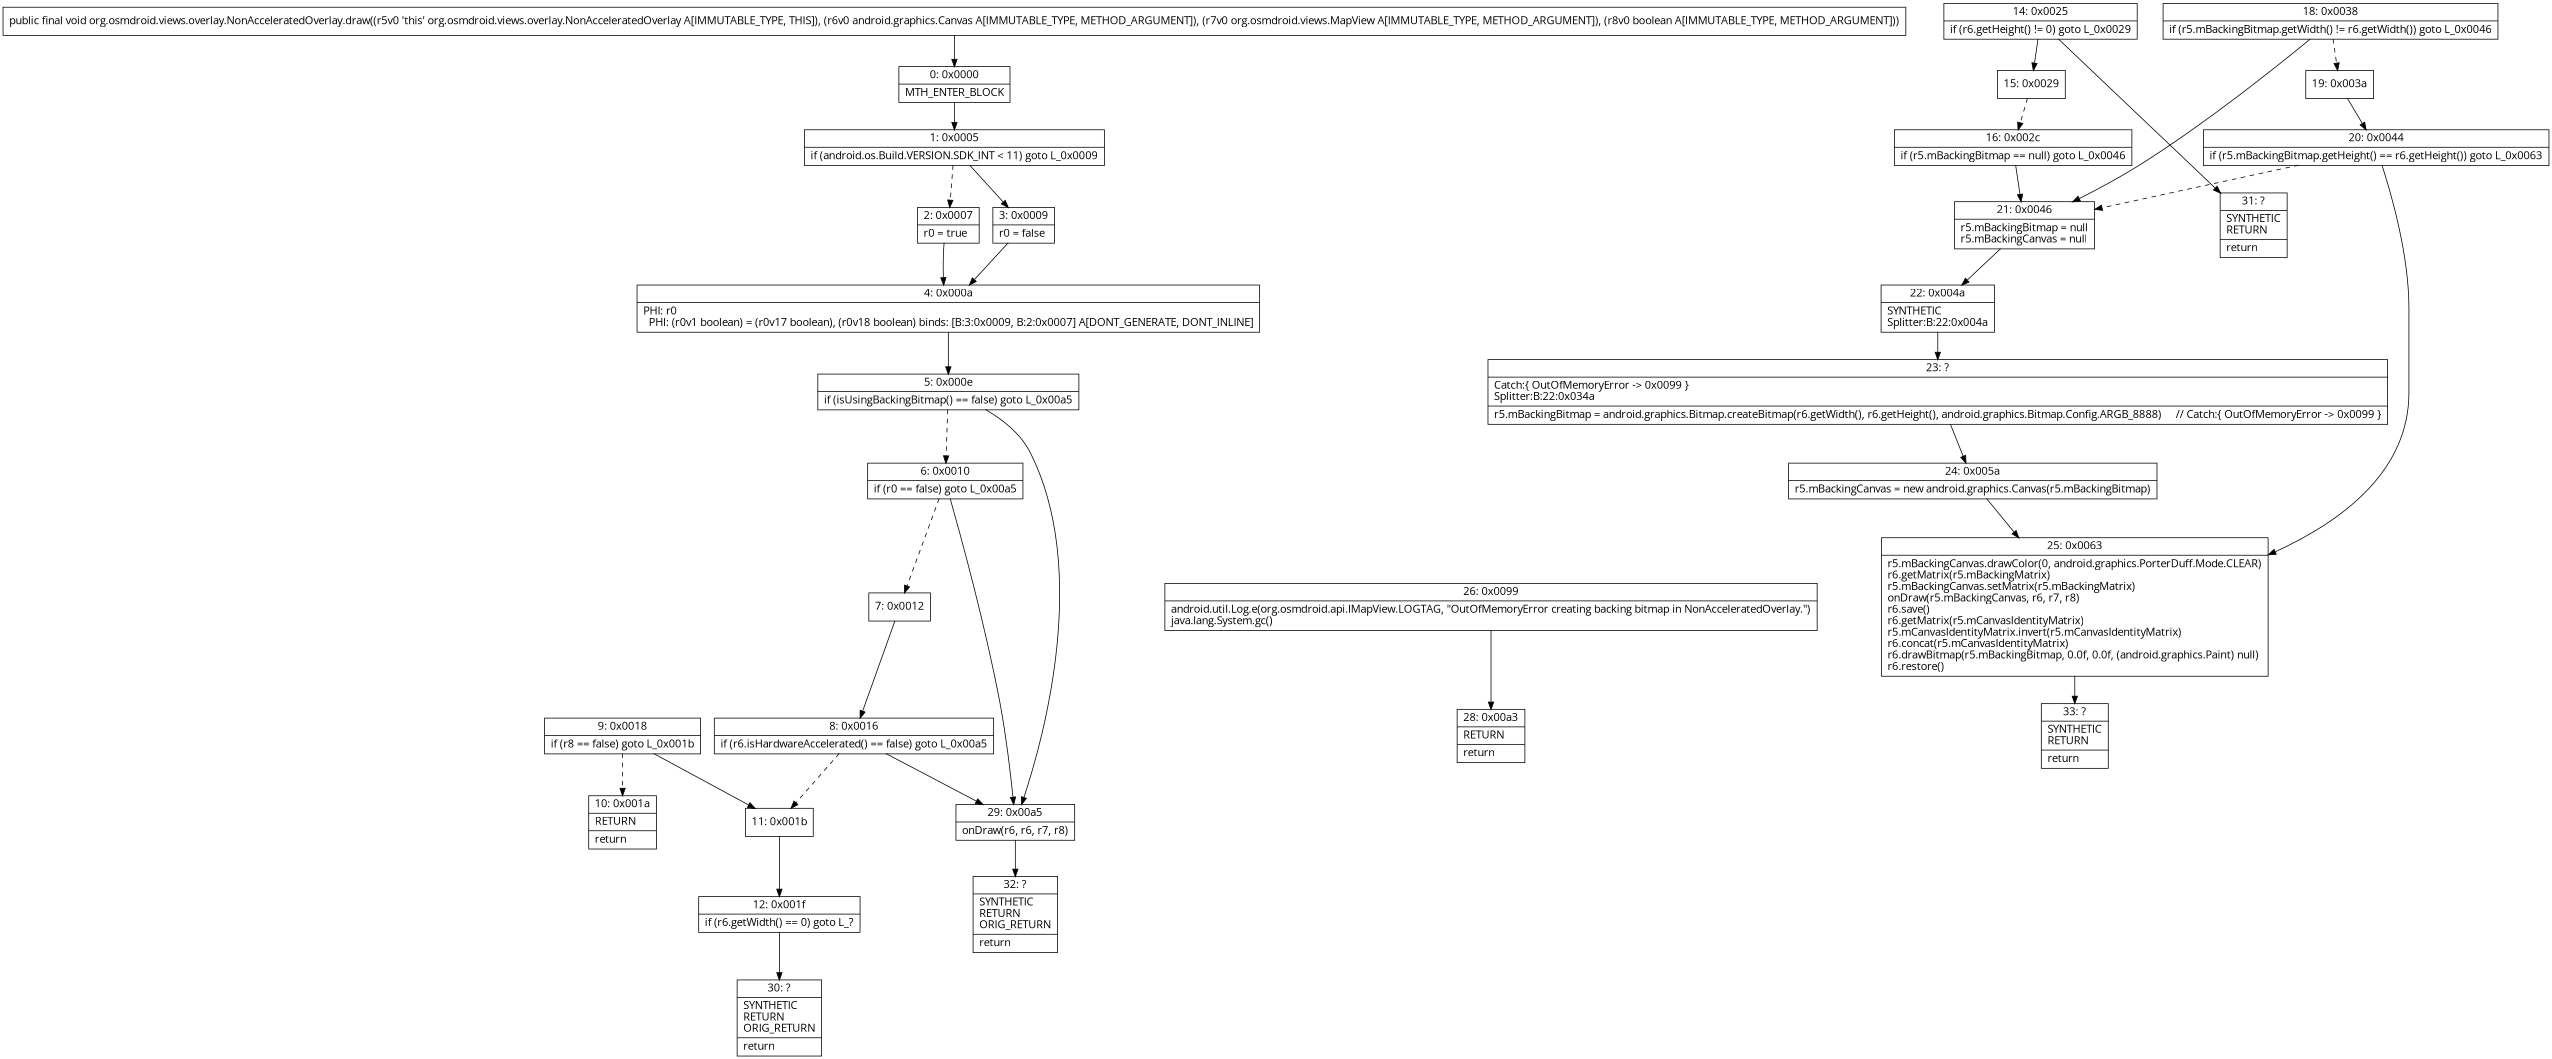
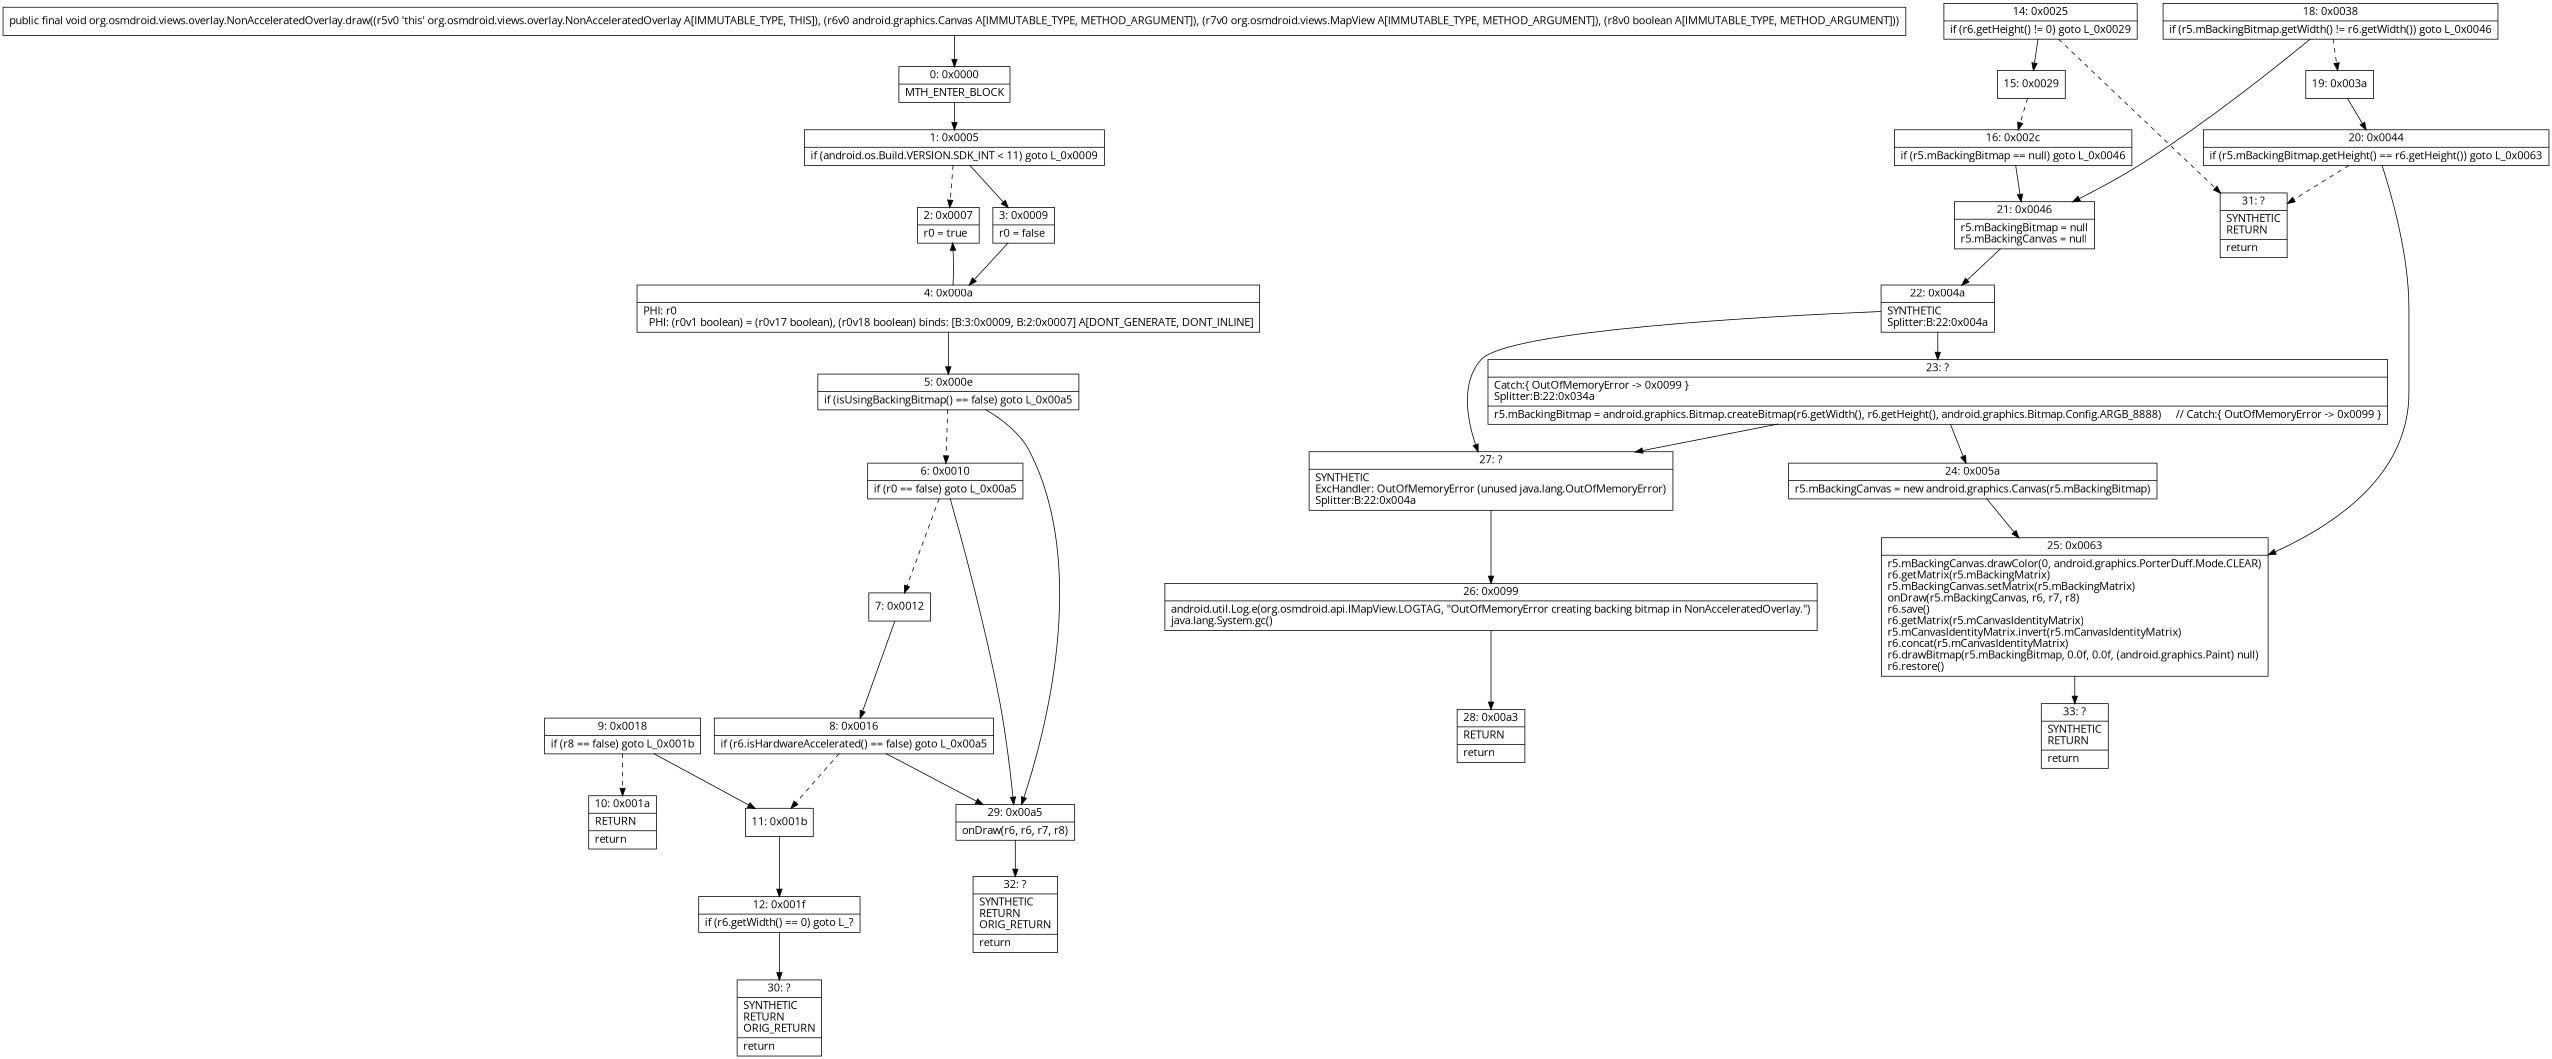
(2137, 113) -> (2137, 113)
(2201, 186) -> (2321, 182)
(943, 260) -> (953, 268)
none -> (1491, 481)
